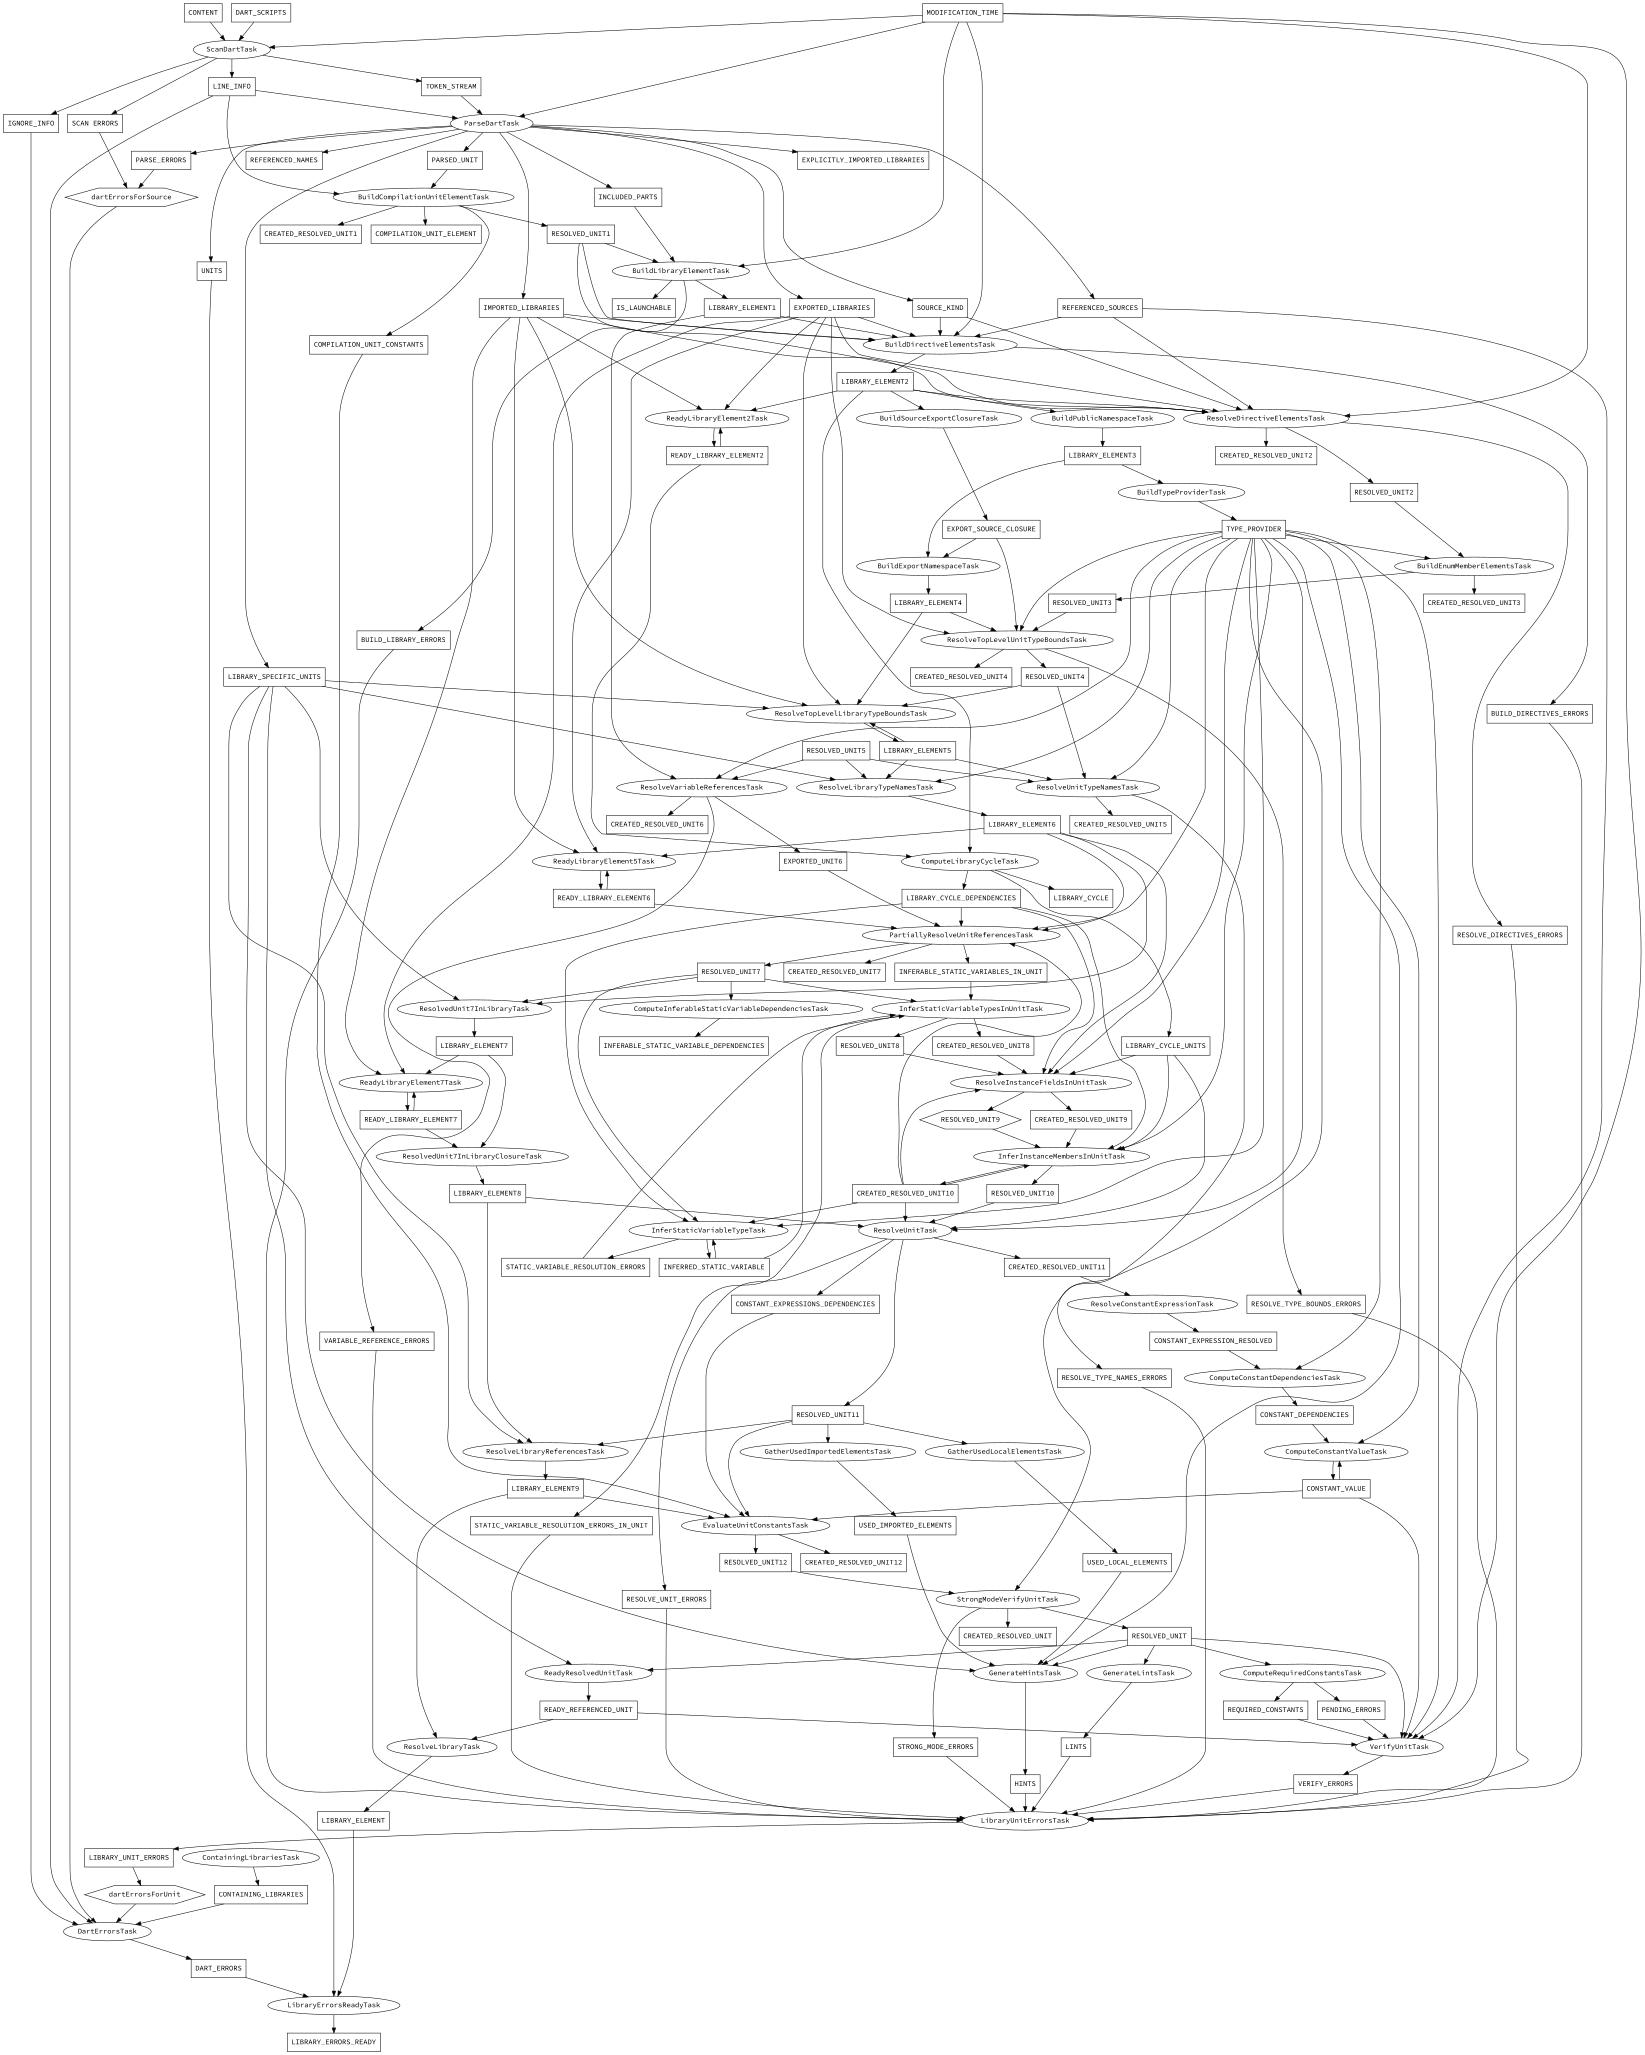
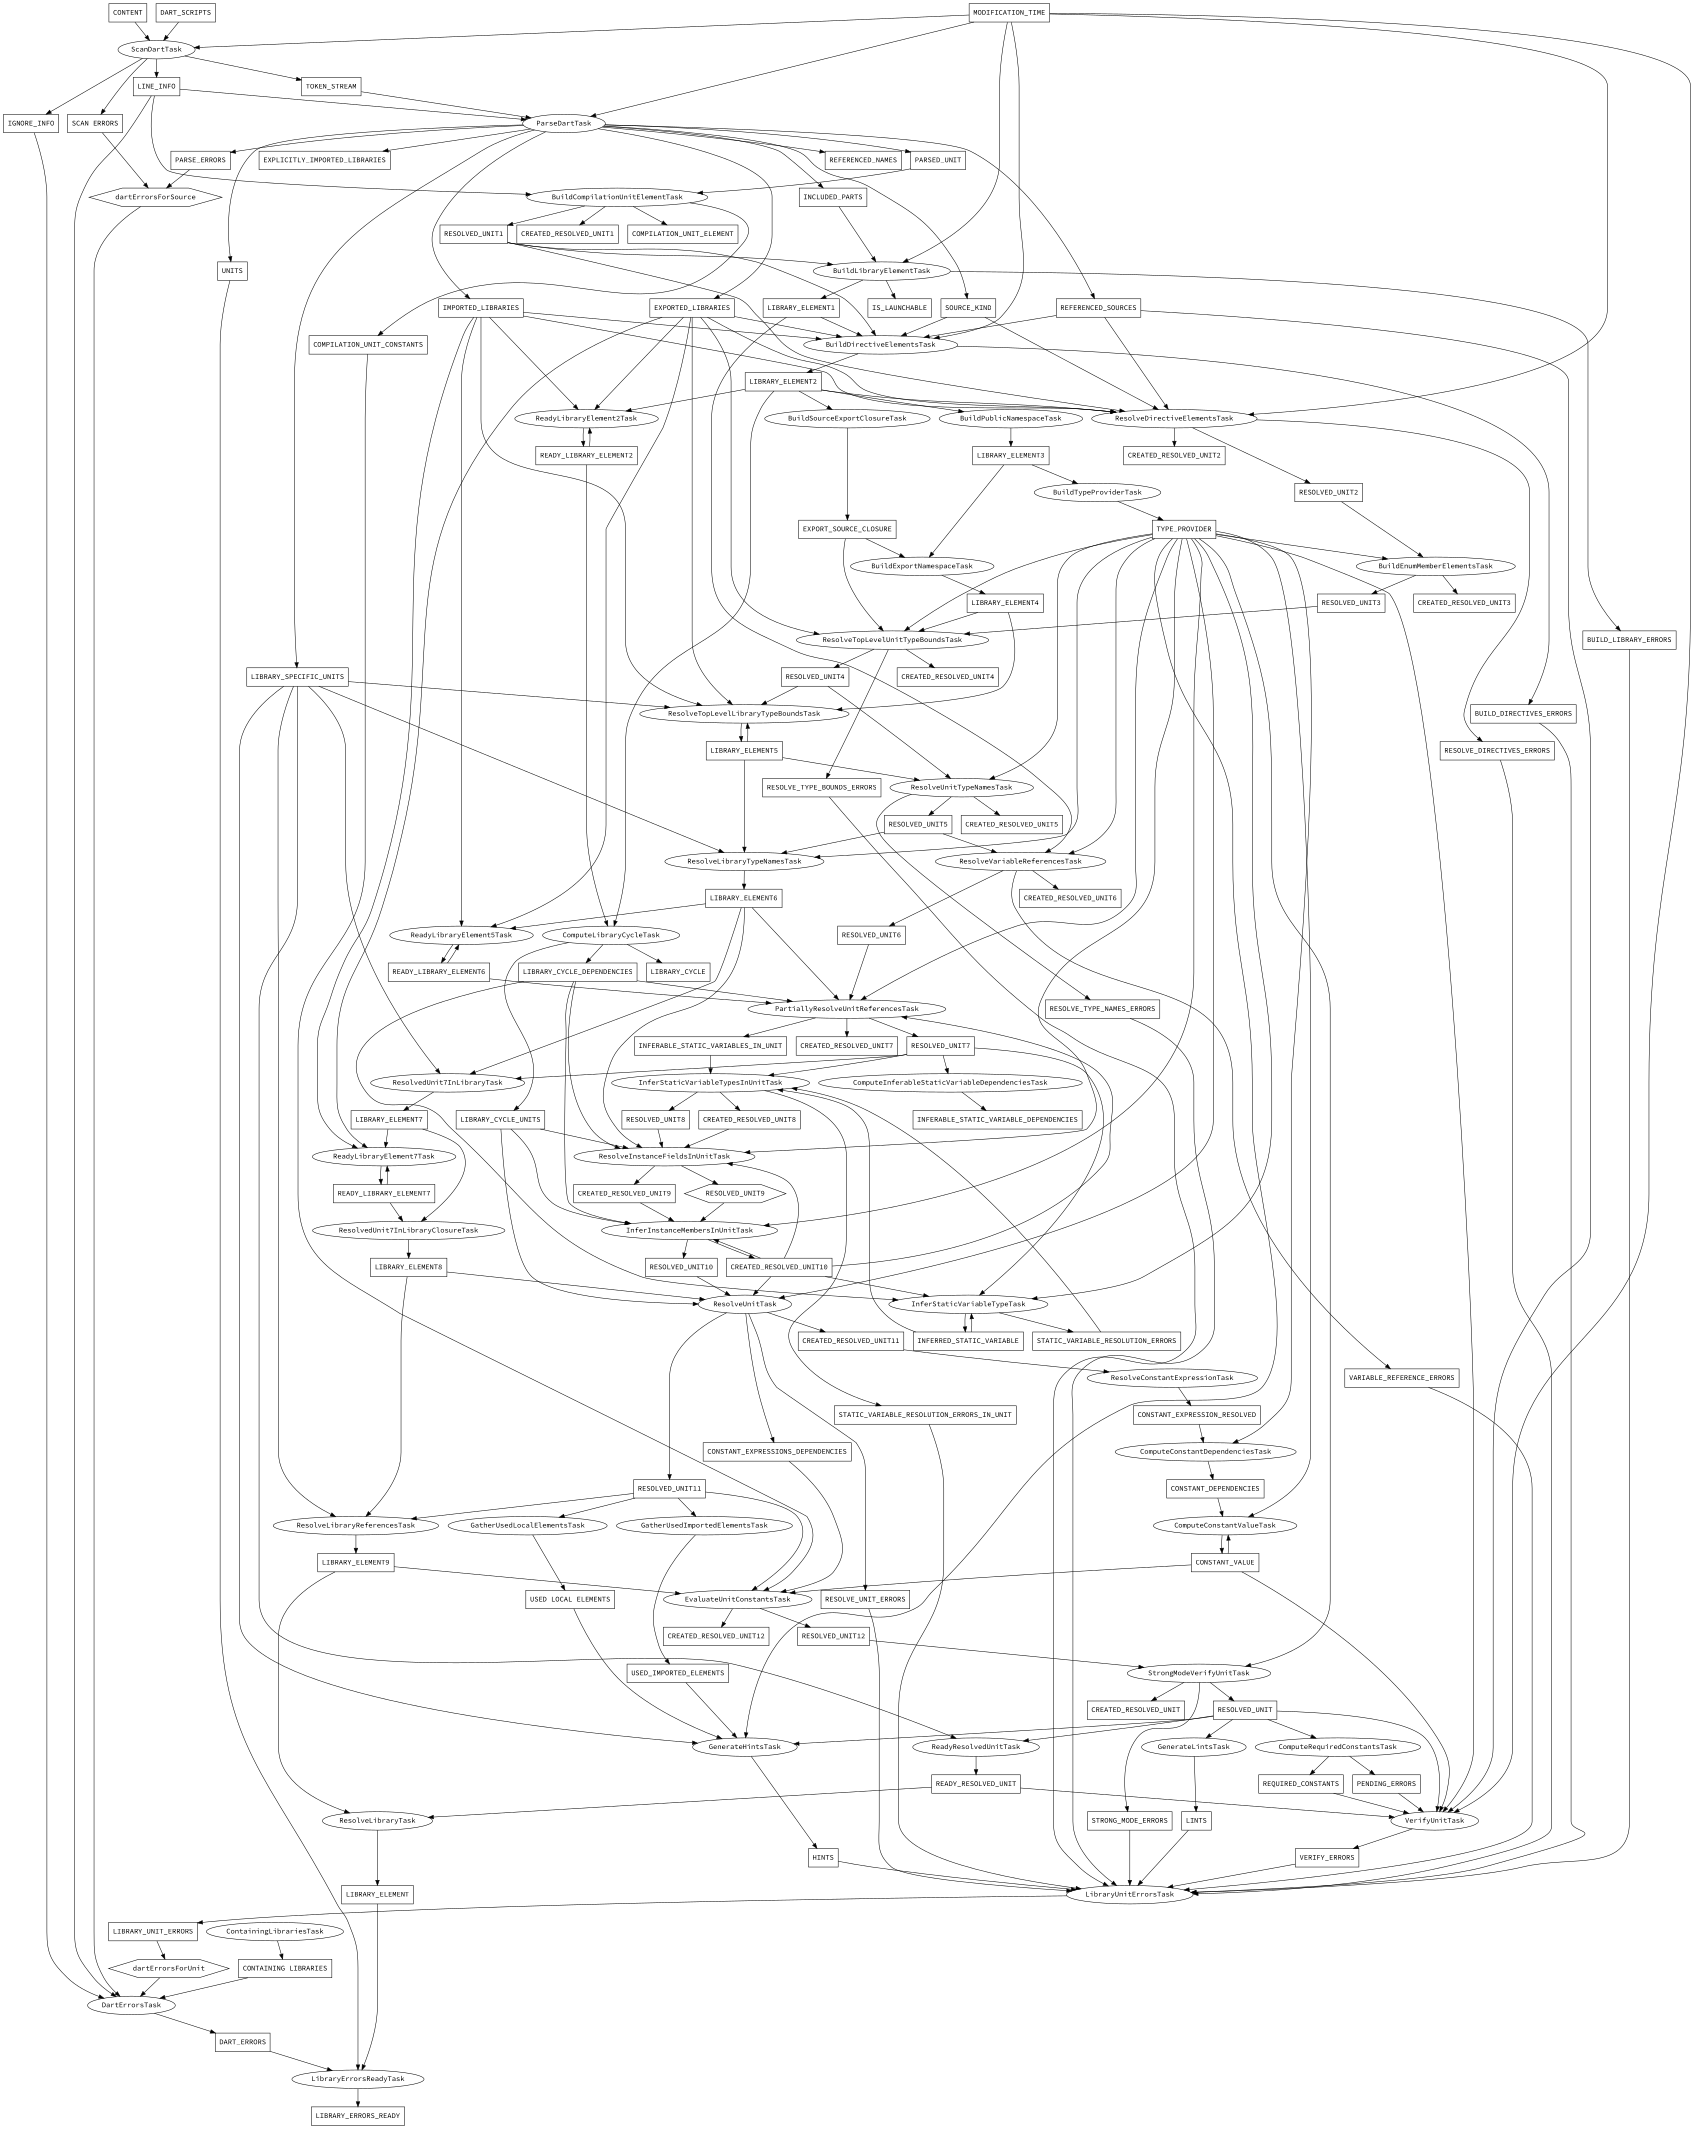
(949, 771) -> (942, 804)
(813, 862) -> (872, 935)
(589, 1710) -> (976, 1784)
